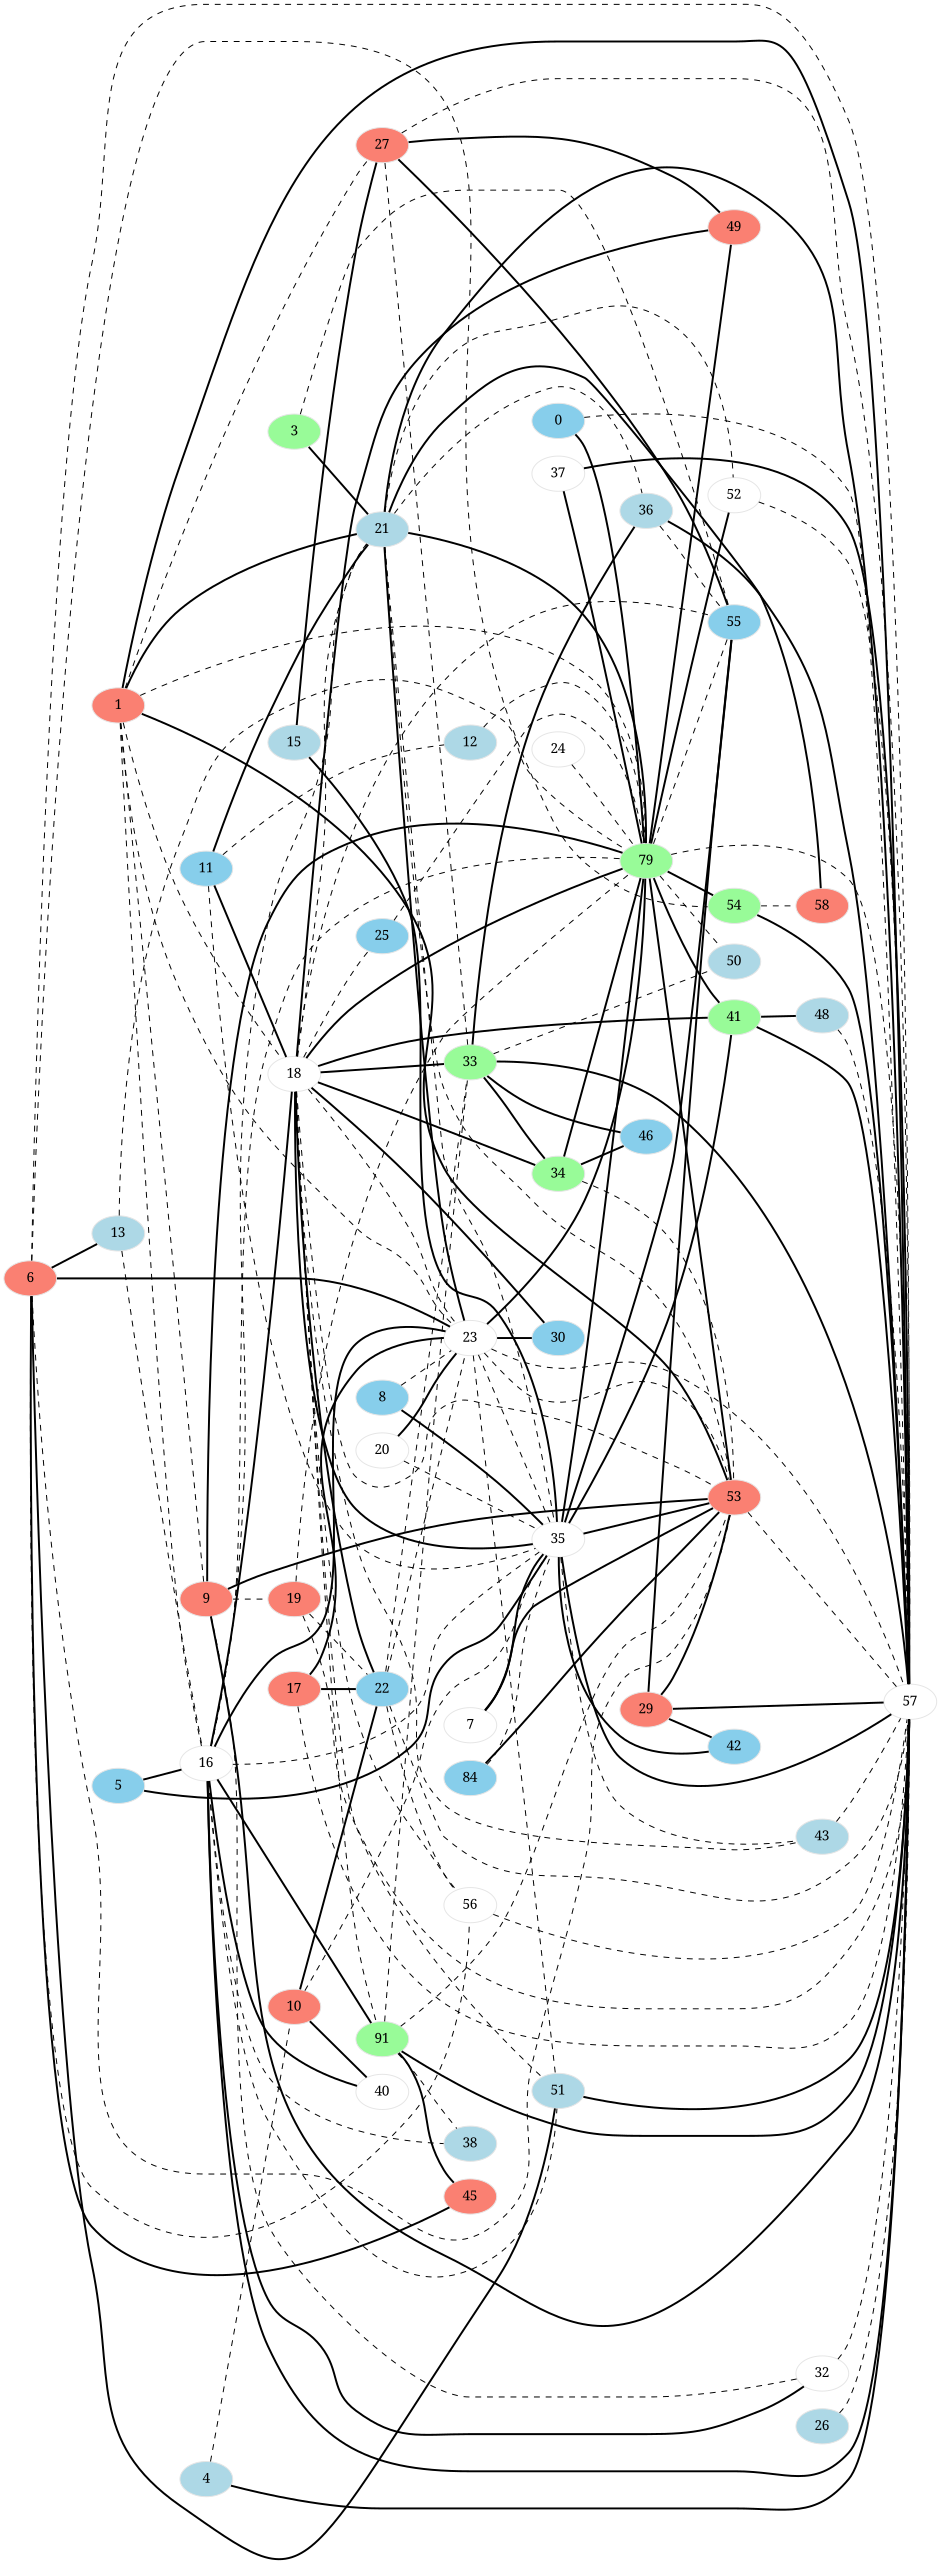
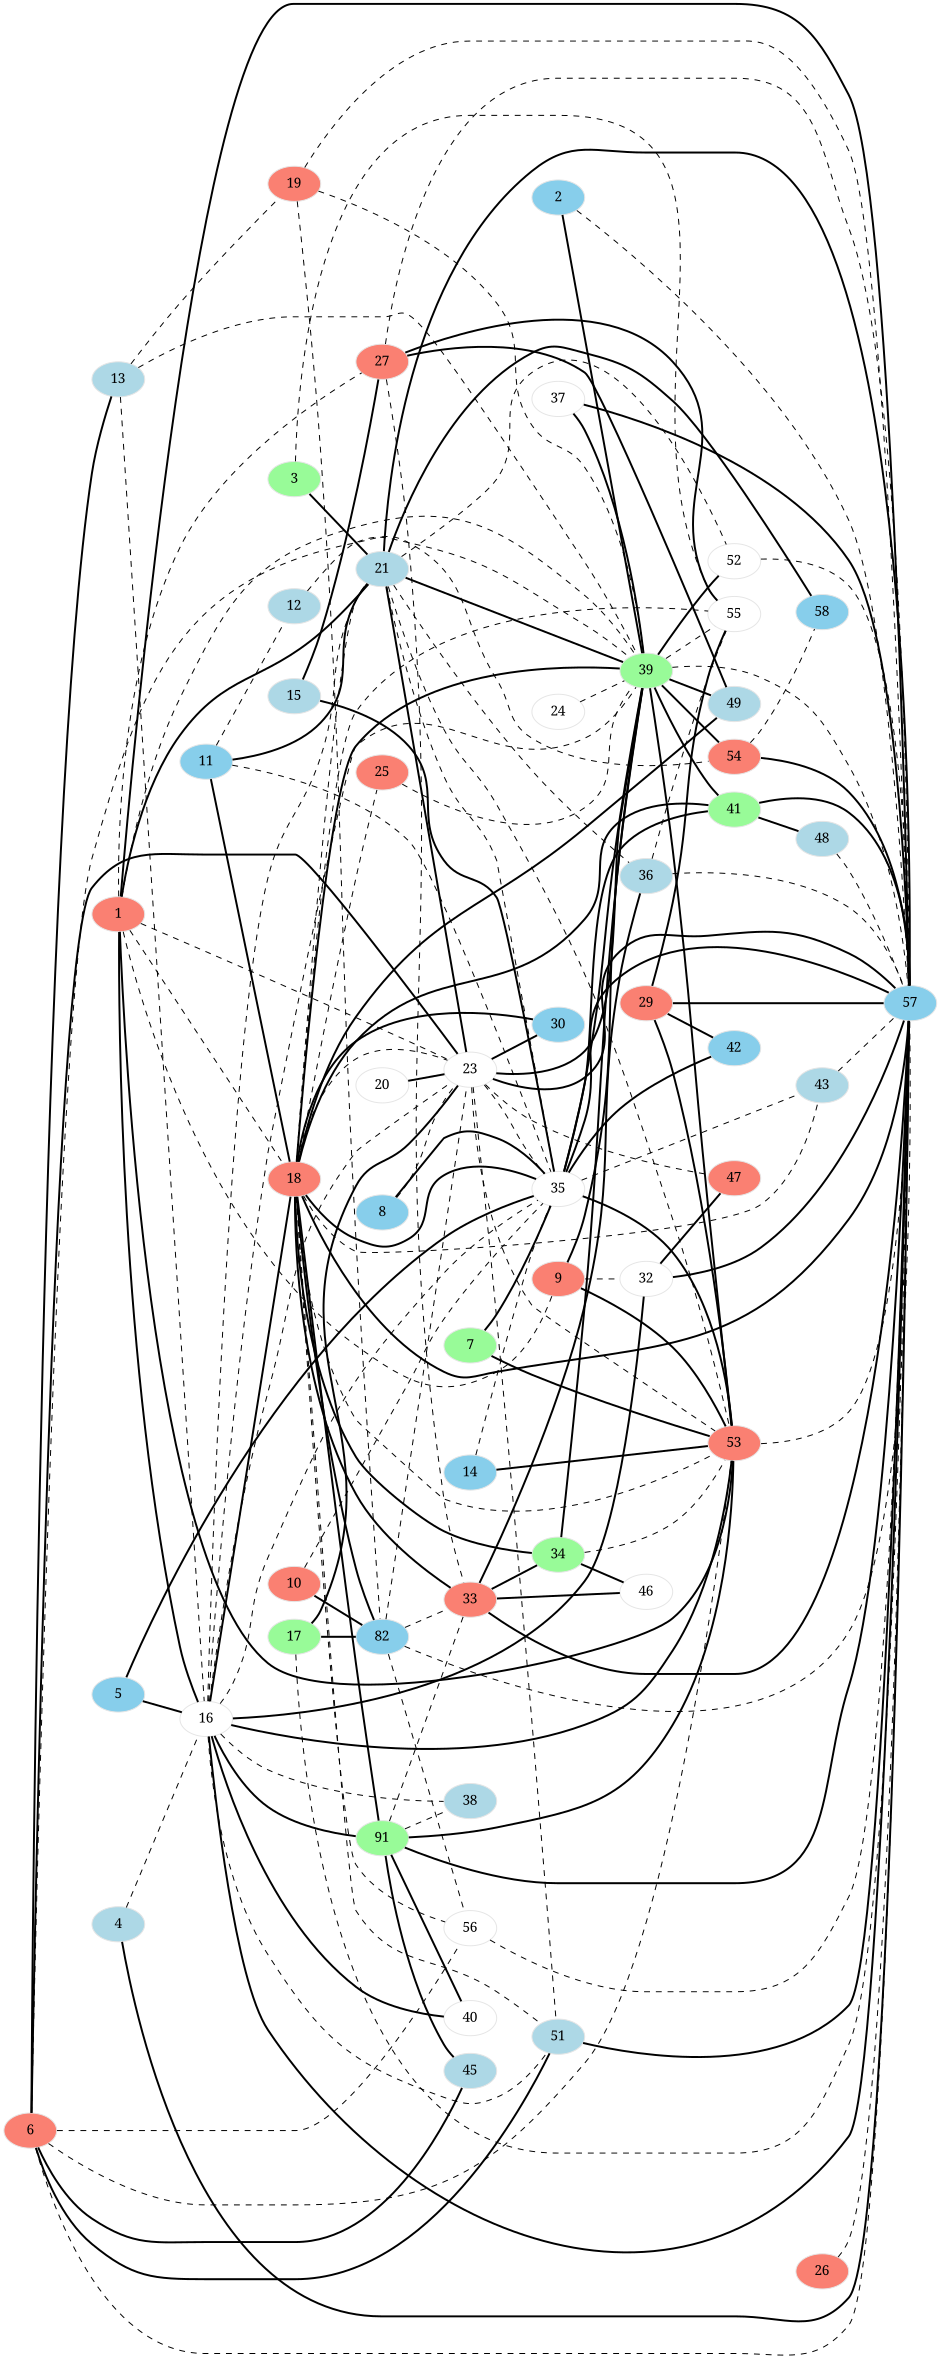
(734, 227) -> (734, 704)
(558, 421) -> (558, 198)
(734, 622) -> (734, 614)
(646, 861) -> (646, 671)
(734, 906) -> (734, 757)
(822, 906) -> (822, 612)
(382, 936) -> (382, 772)
(734, 962) -> none
(470, 1062) -> (470, 1600)
(686, 1066) -> none
(875, 1071) -> (811, 889)
(294, 1074) -> (294, 1179)
(646, 1137) -> (646, 1592)
none -> (734, 1178)
(149, 1236) -> (134, 1320)
(757, 1436) -> (647, 937)
(470, 1495) -> none
(323, 1558) -> (344, 1571)
(250, 1599) -> (202, 279)
(299, 1644) -> (276, 1362)
(294, 1689) -> (294, 1637)
(382, 1689) -> (382, 1637)
(910, 1702) -> (910, 1003)
(470, 1725) -> (470, 1345)
none -> (566, 1730)
(564, 1770) -> (665, 1736)
(470, 1778) -> (470, 1473)
(894, 2043) -> (823, 1184)
(338, 2049) -> (426, 1928)
(470, 2197) -> (470, 2071)
(254, 2221) -> (162, 1822)
(532, 2304) -> (657, 1346)
(822, 2426) -> (822, 2271)
